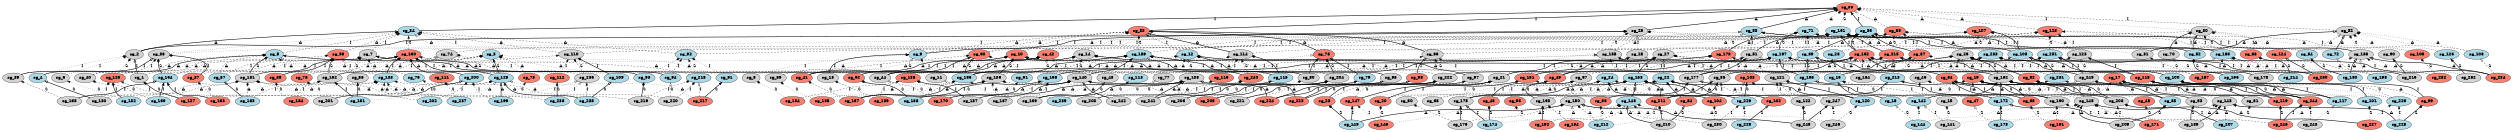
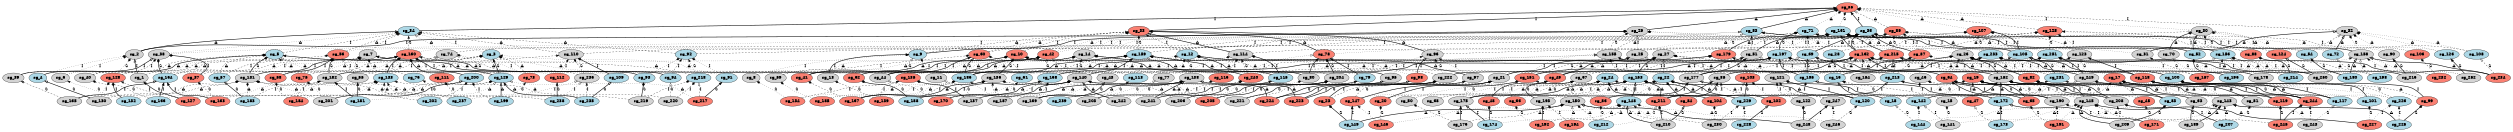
(2320, 78) -> (2320, 78)
